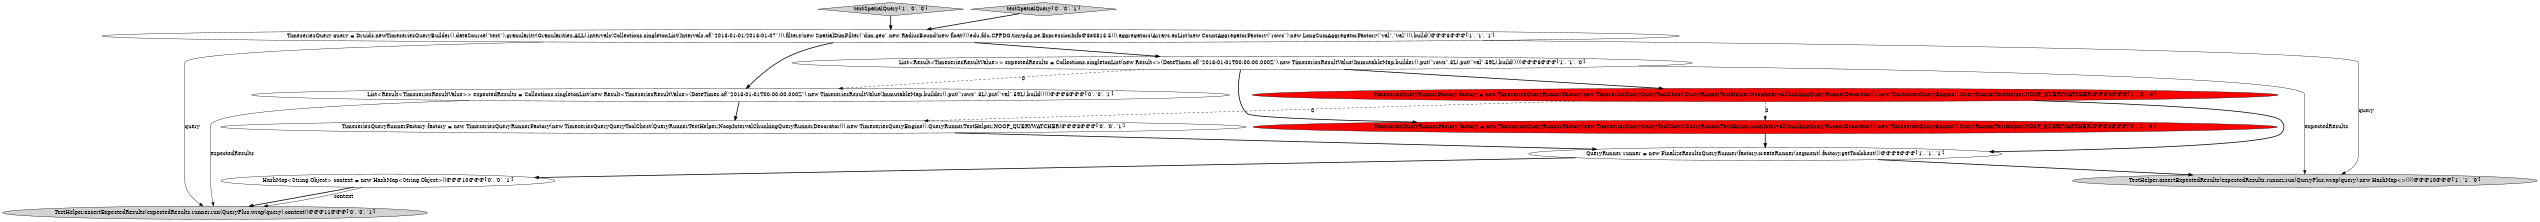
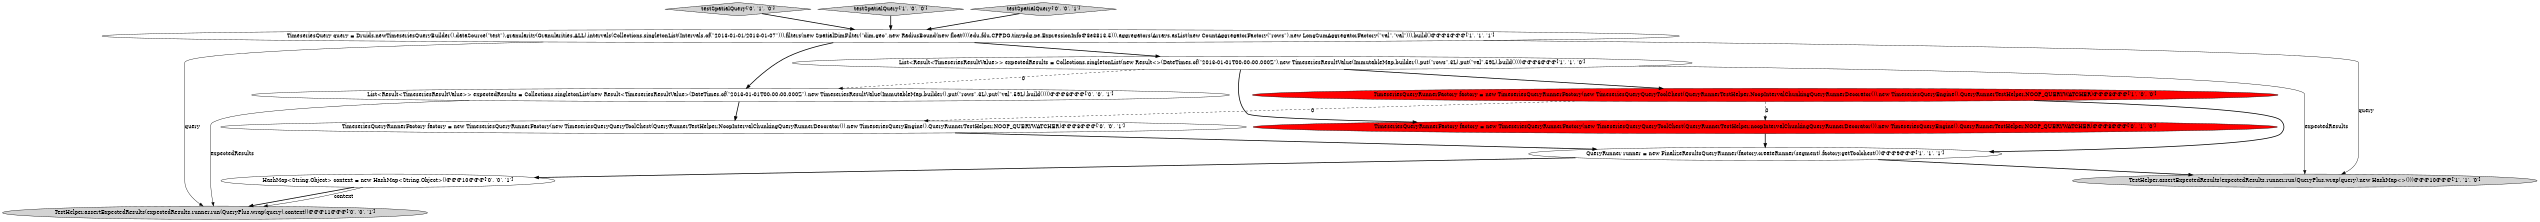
none -> (738, 9)
